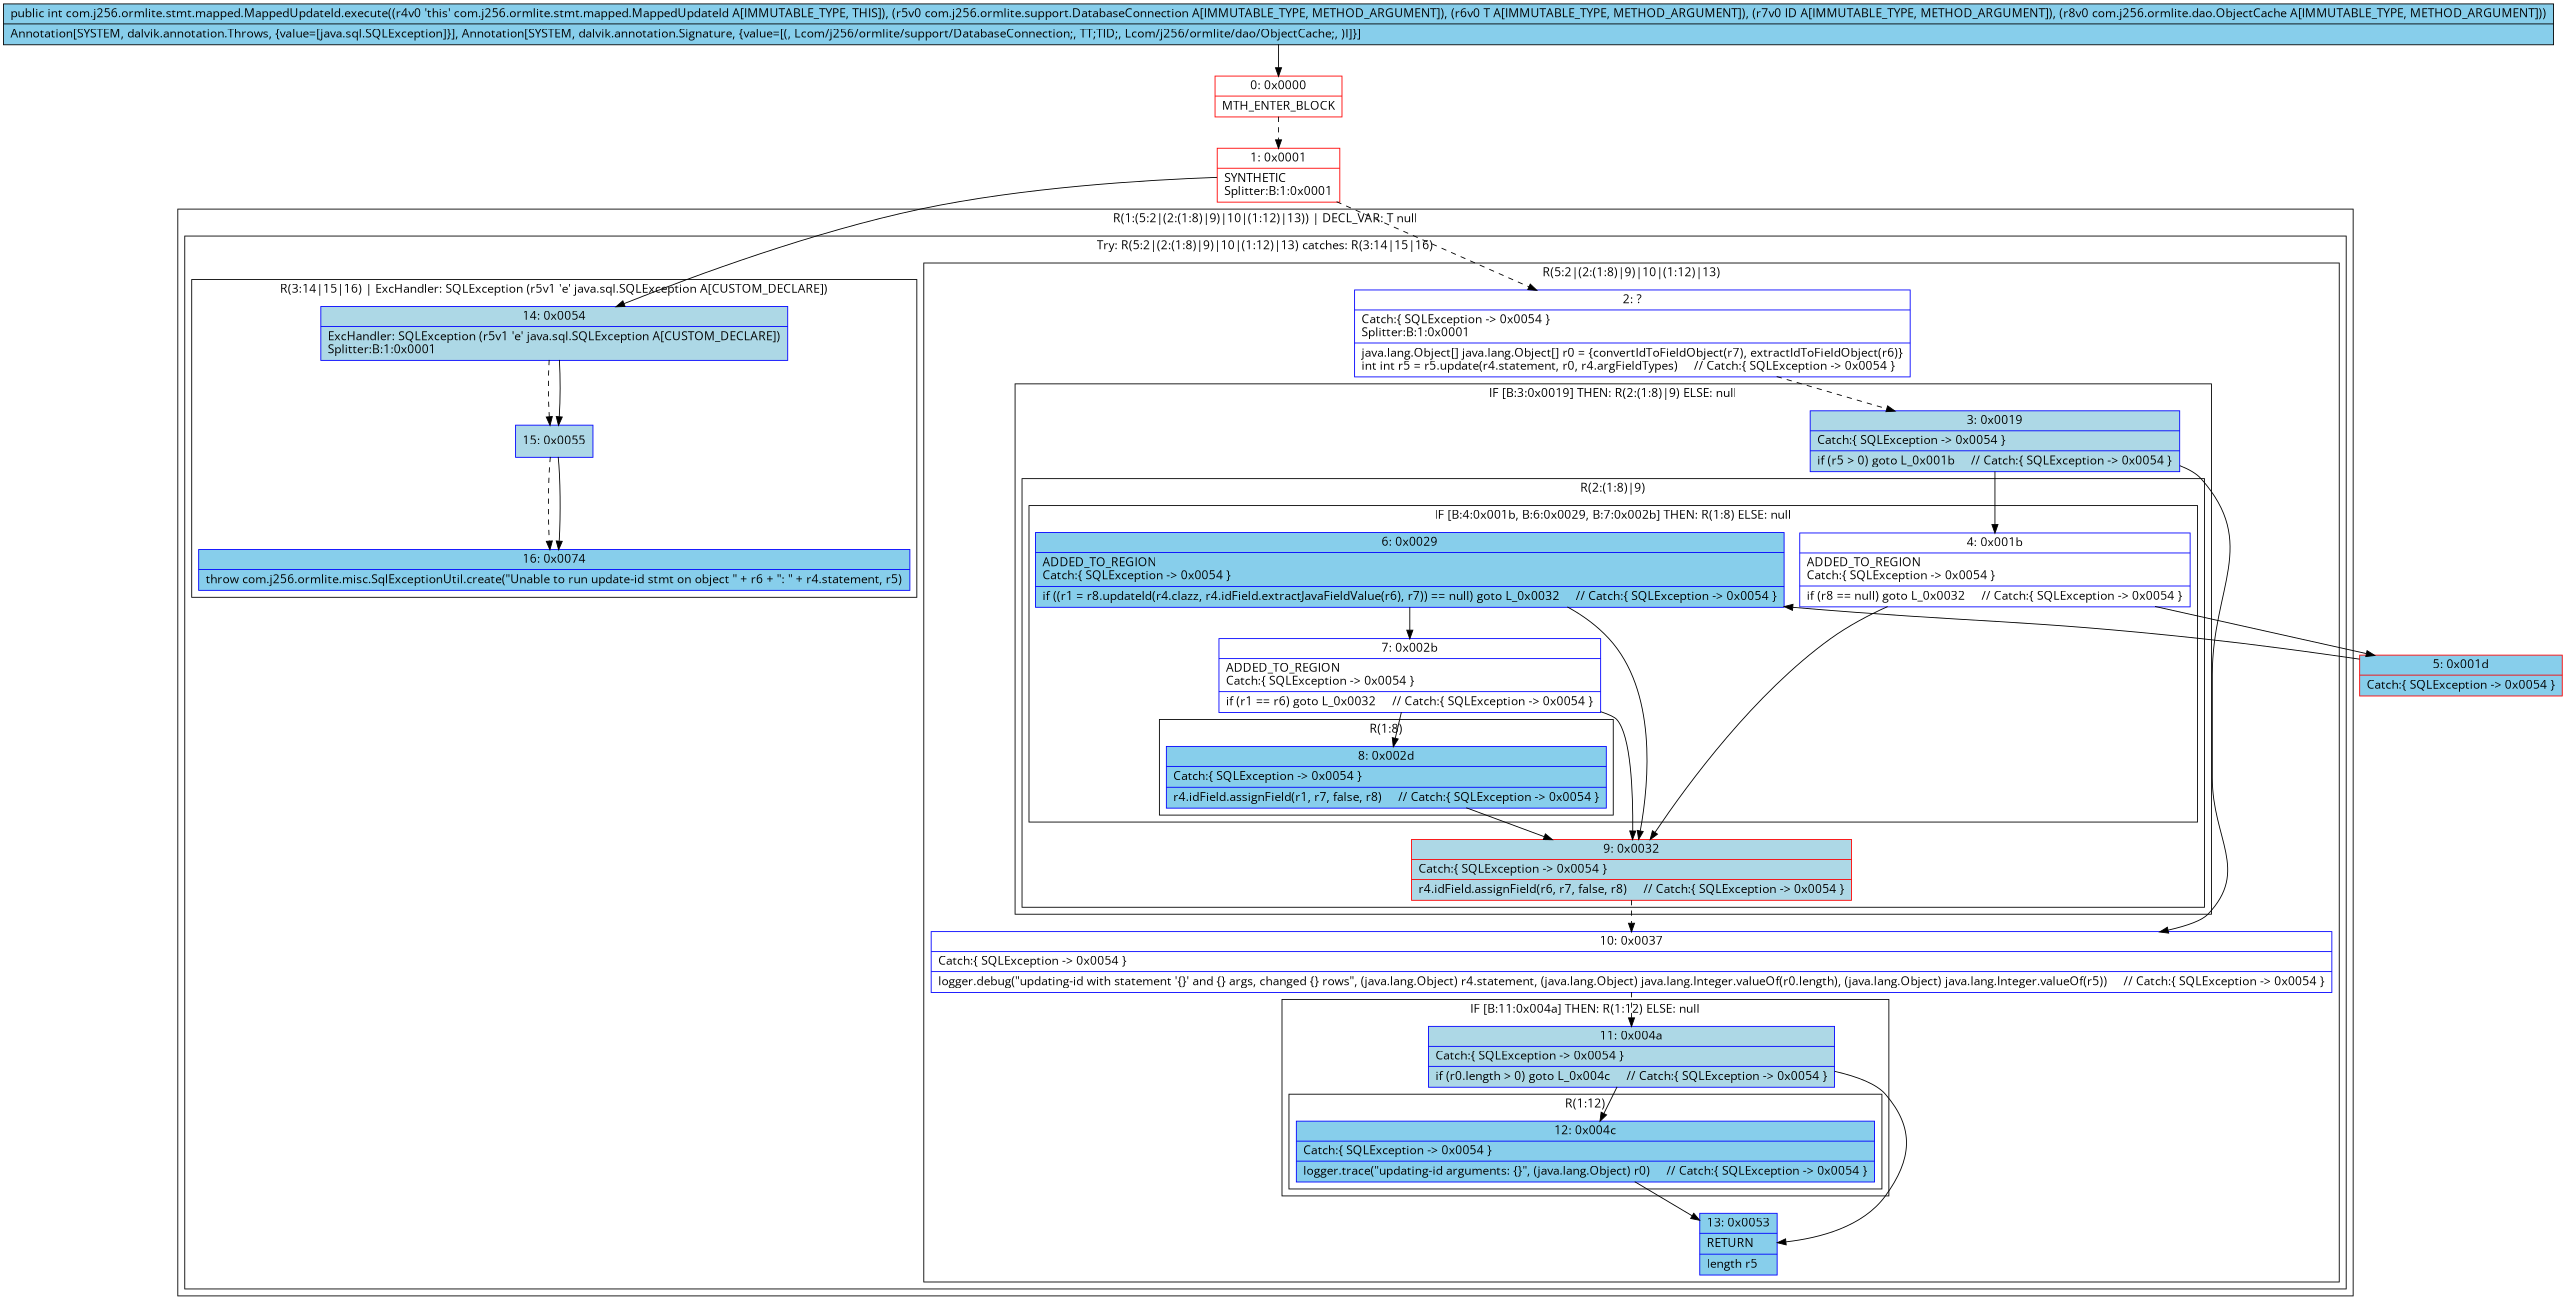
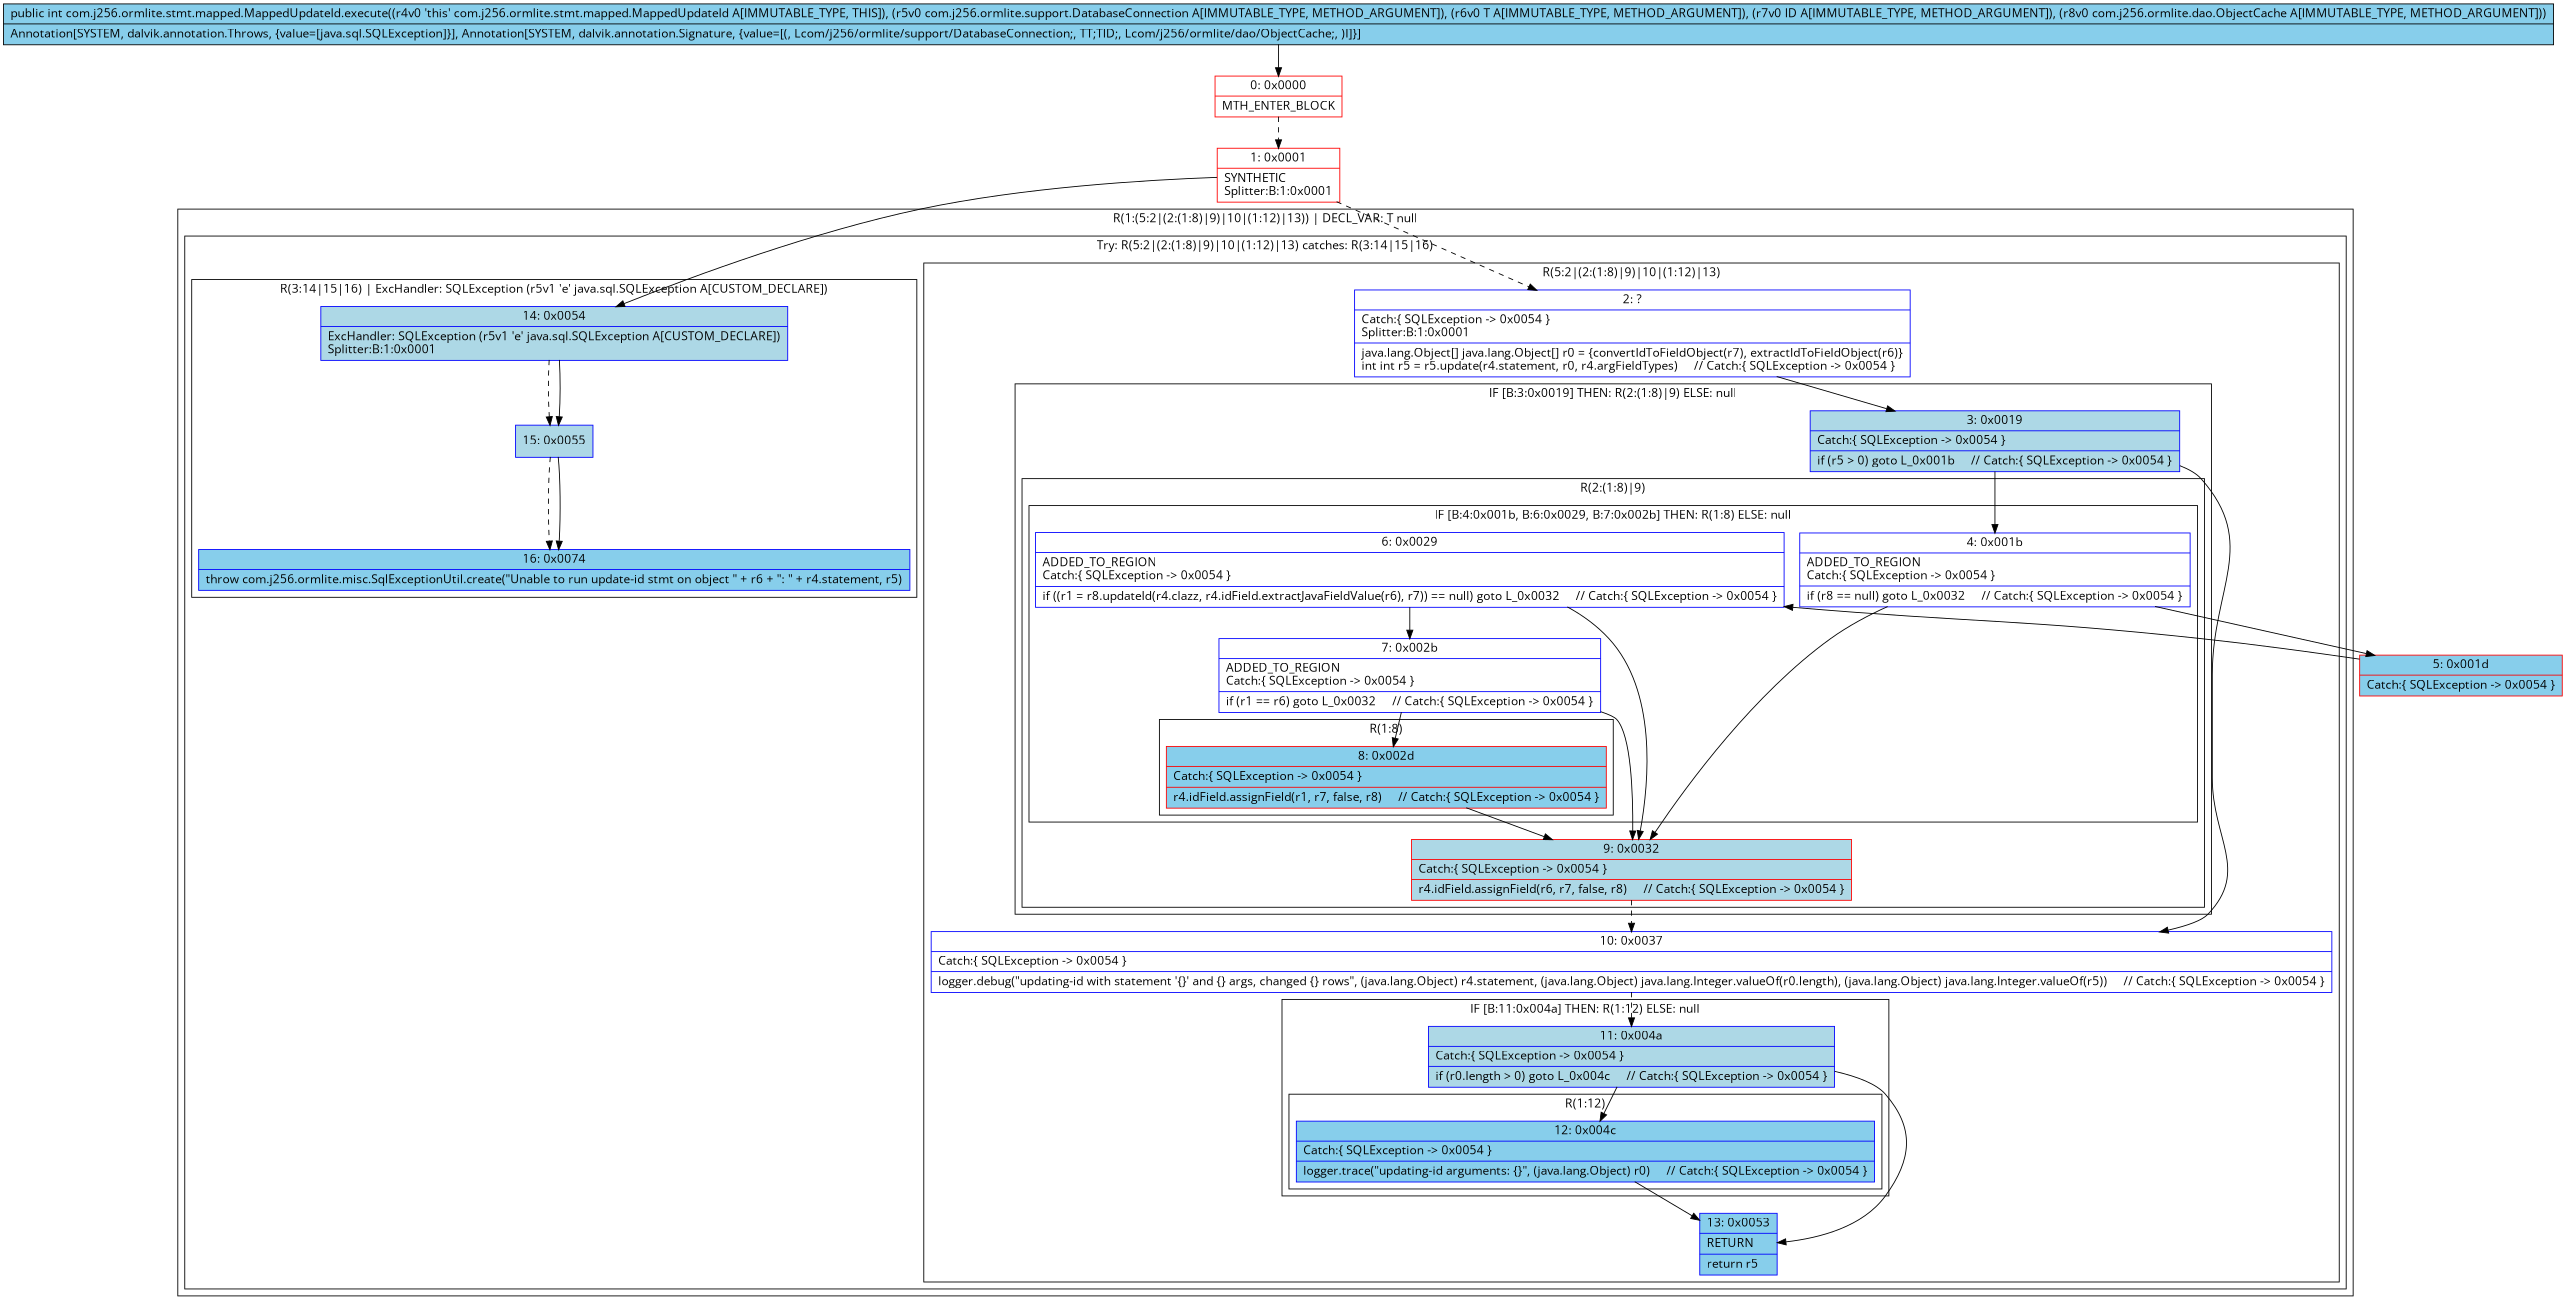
(1832, 393) -> (1832, 393)
(1410, 570) -> (1410, 570)
(1386, 777) -> (1386, 777)
(1732, 1264) -> (1733, 1264)
